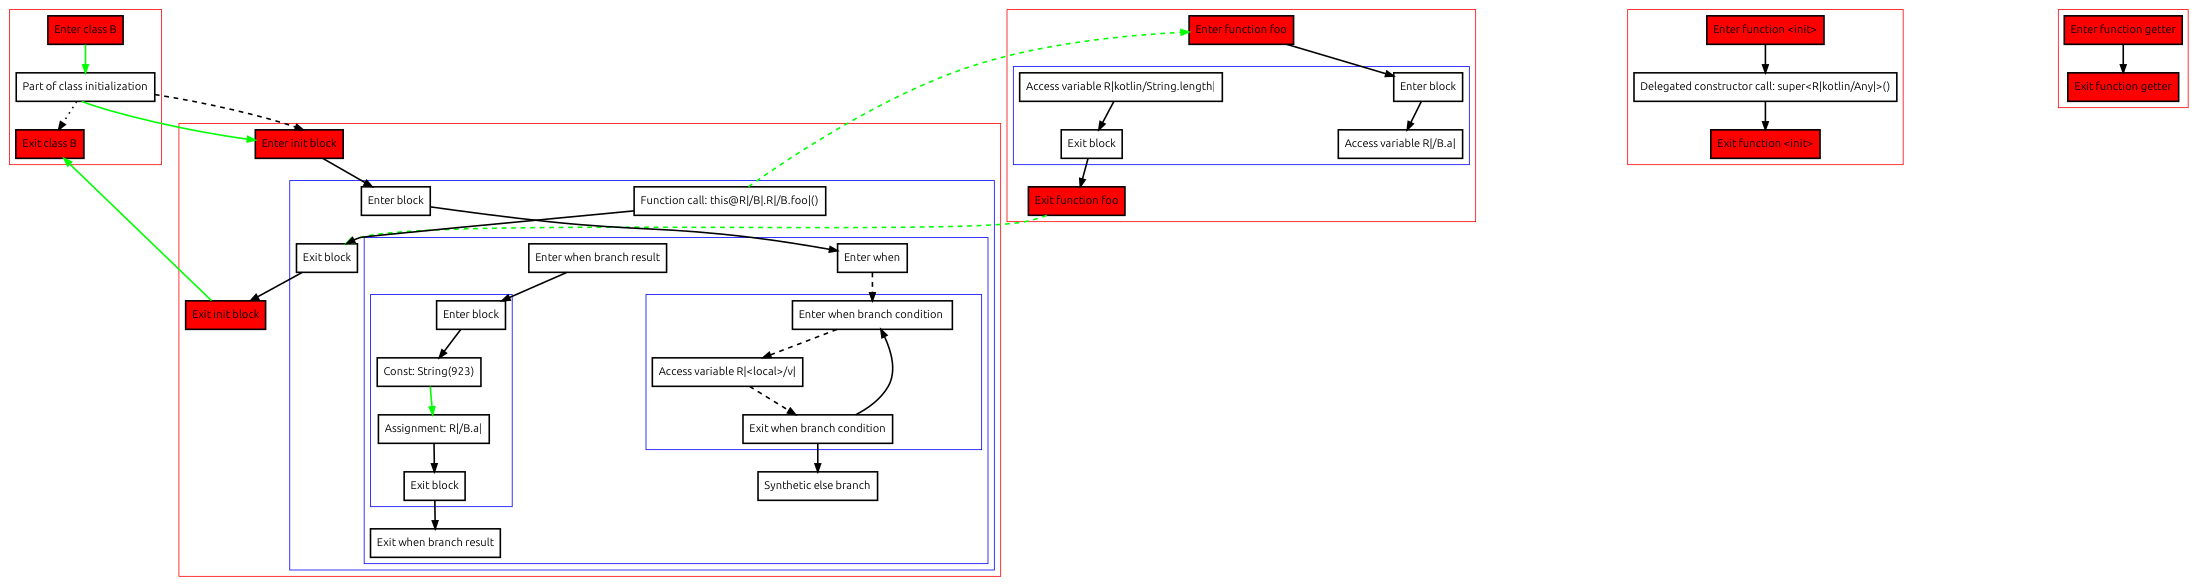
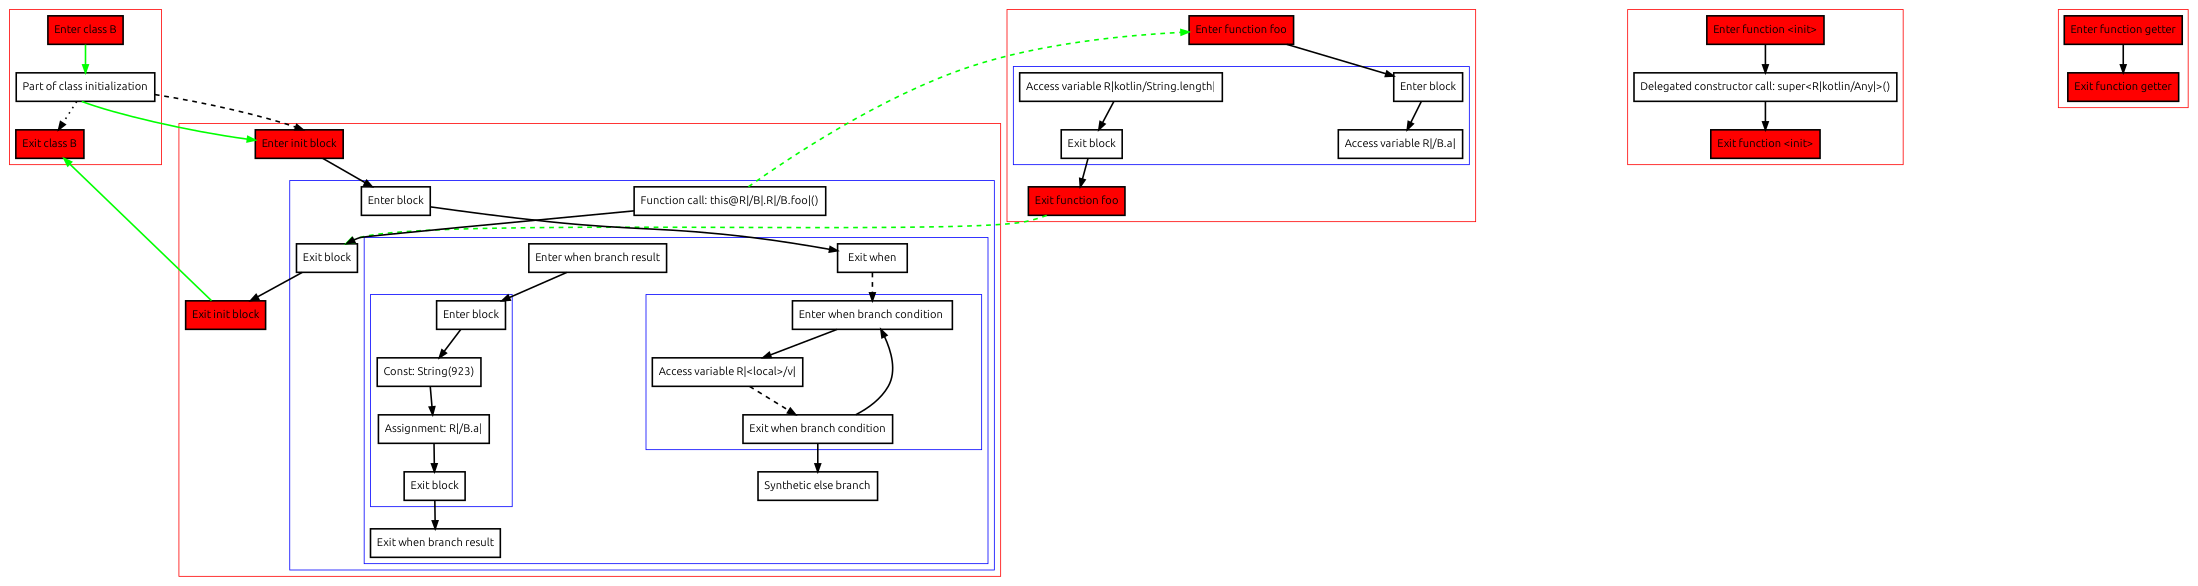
(872, 258) -> (872, 258)
(804, 342) -> (804, 342)
(431, 397) -> (431, 397)
